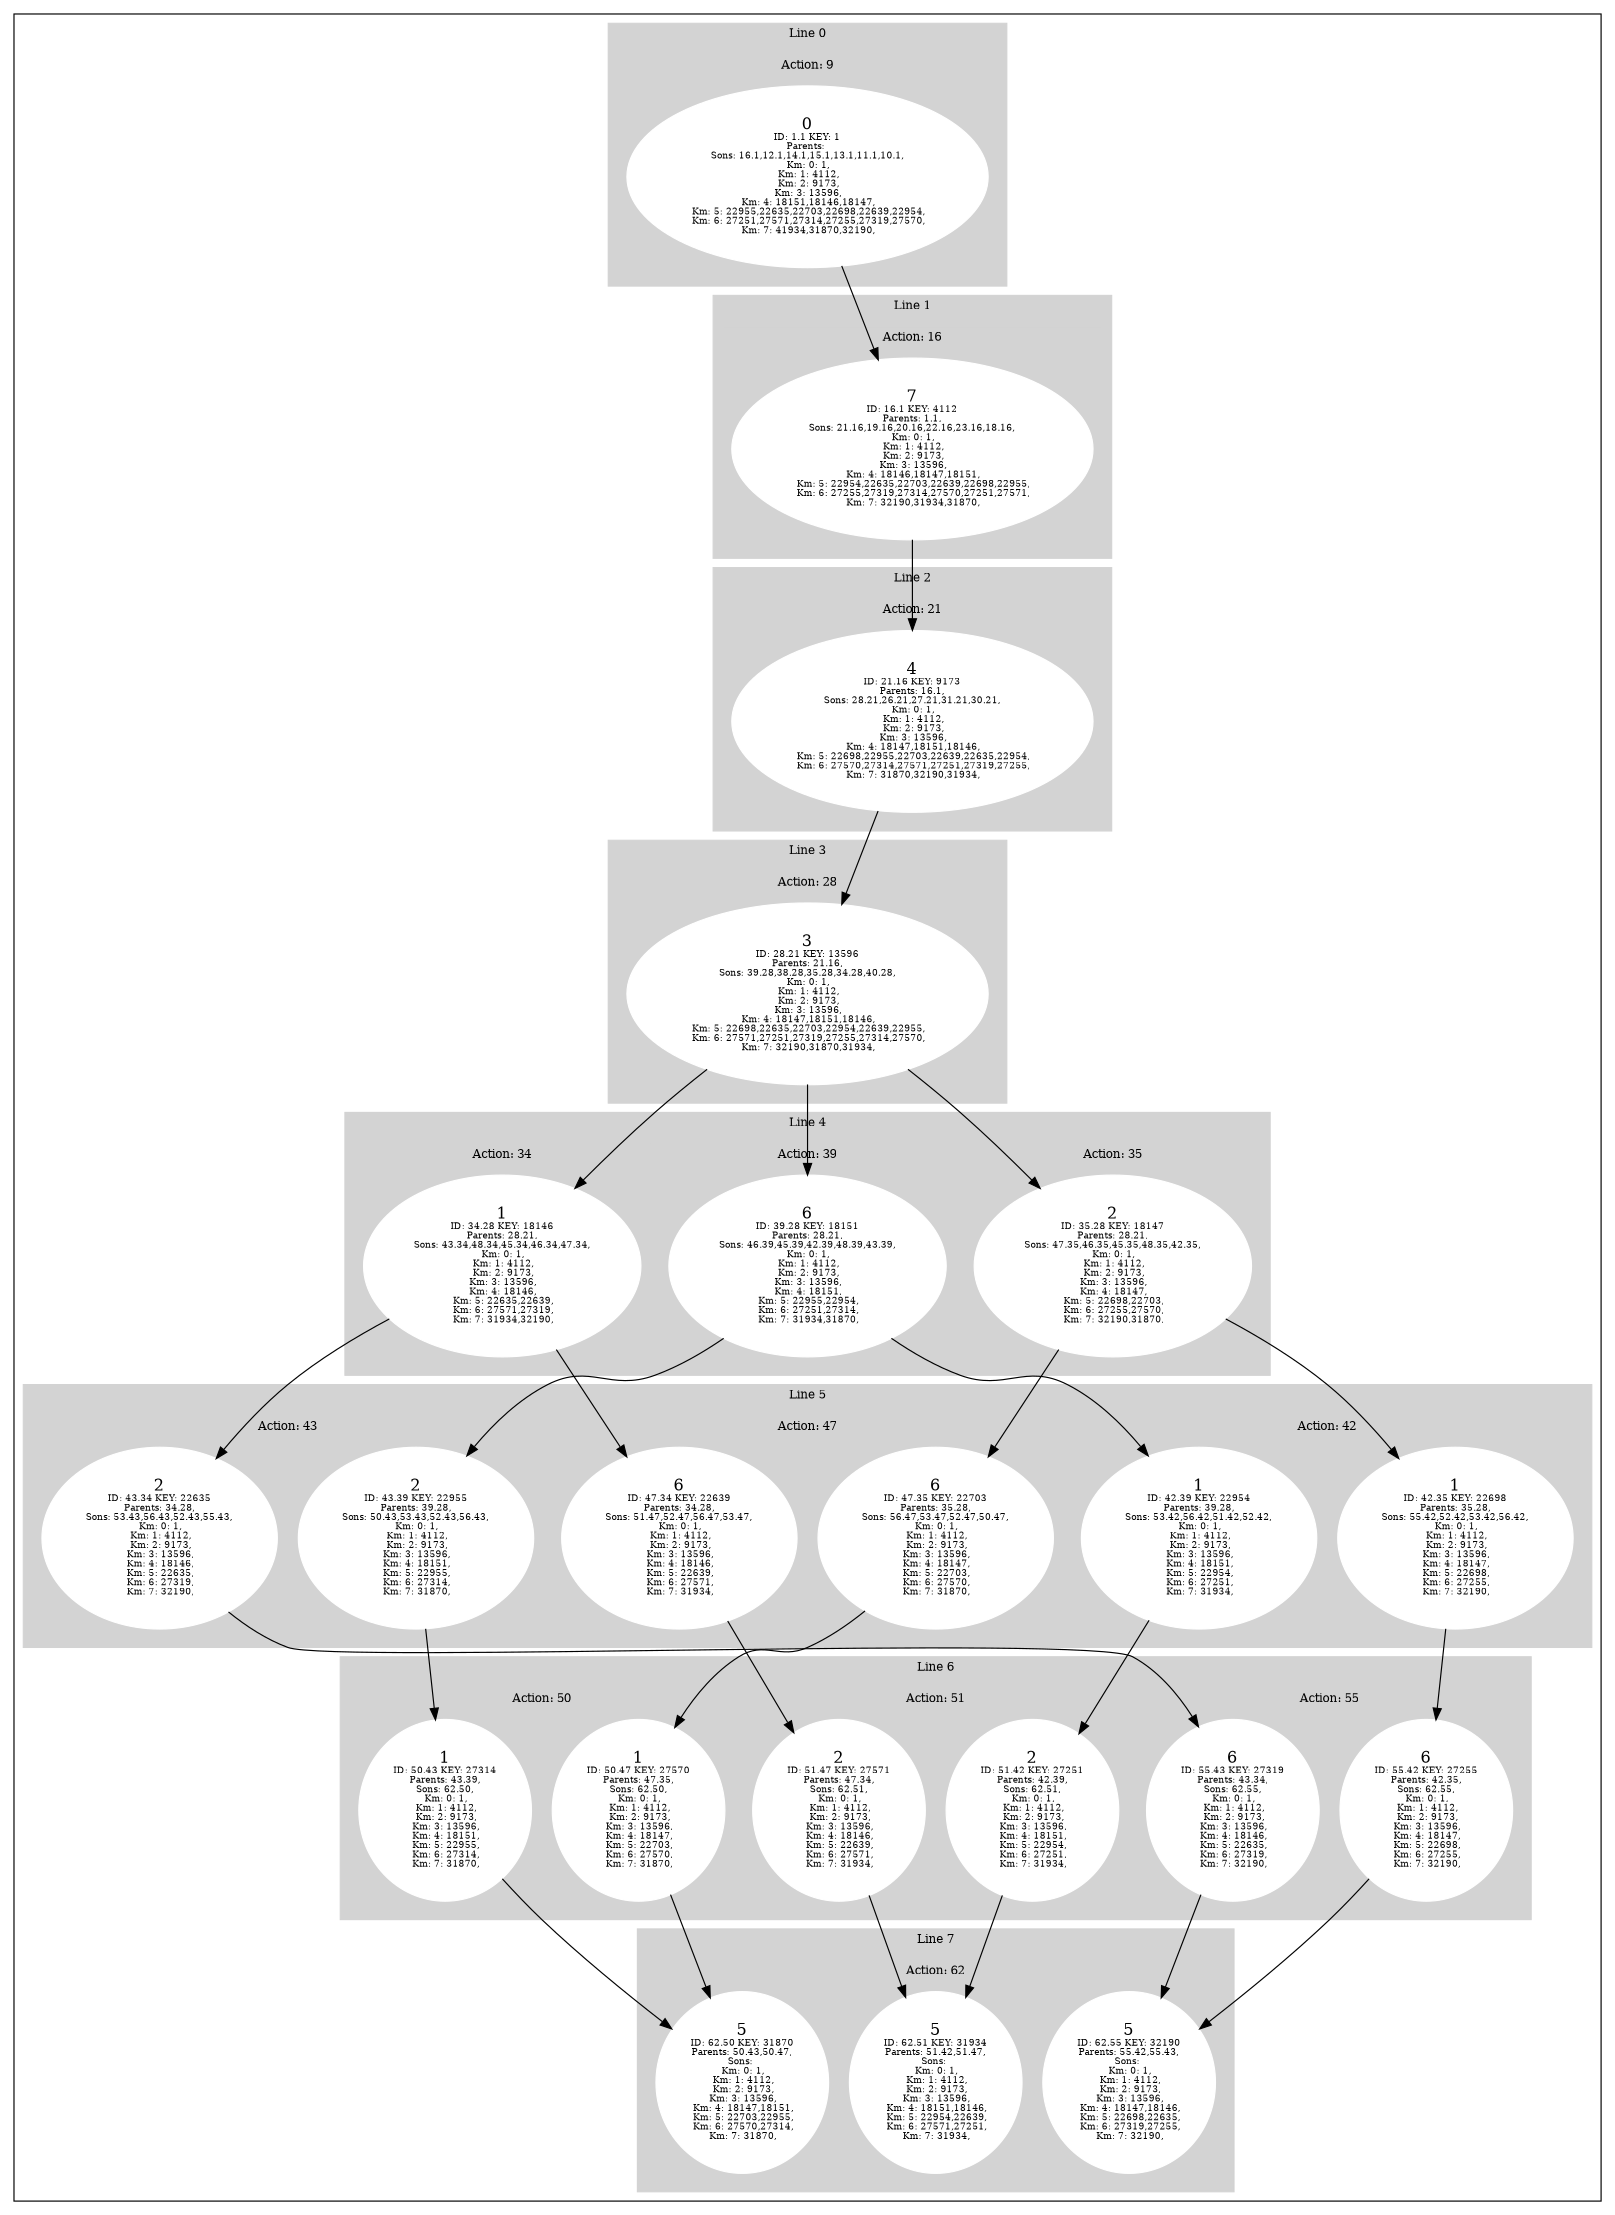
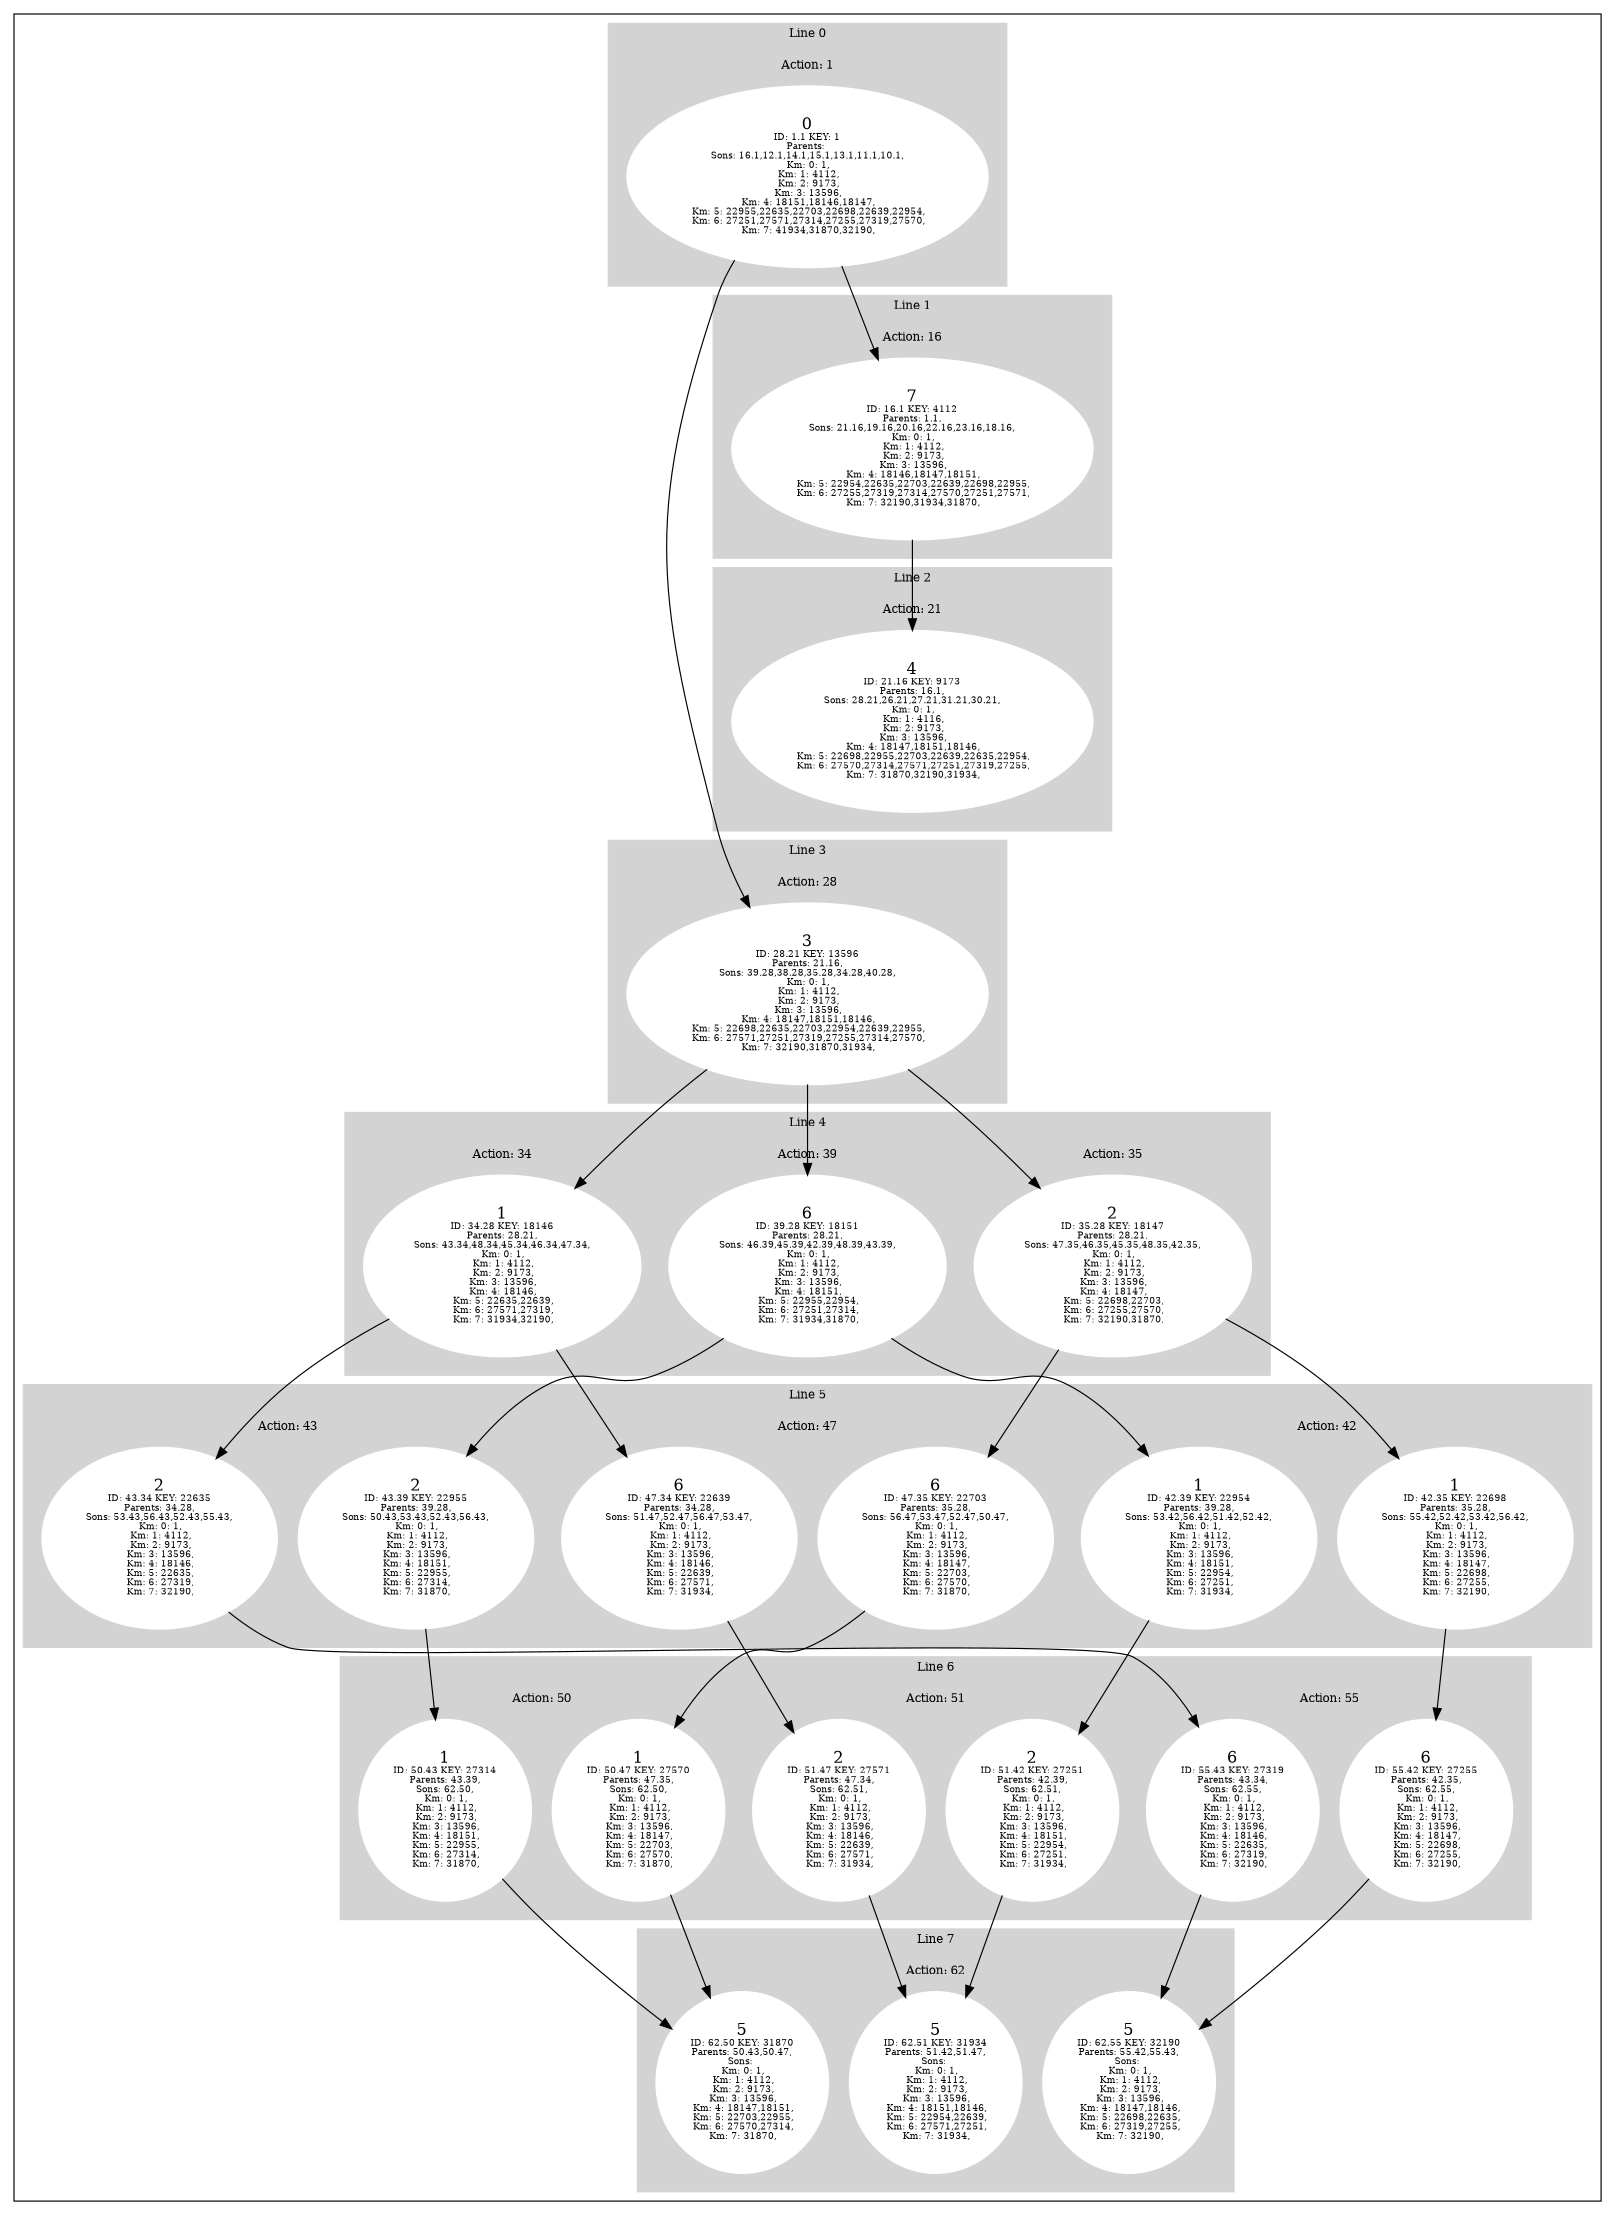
(808, 66) -> (808, 66)
(912, 719) -> (912, 719)
(862, 852) -> (668, 579)
